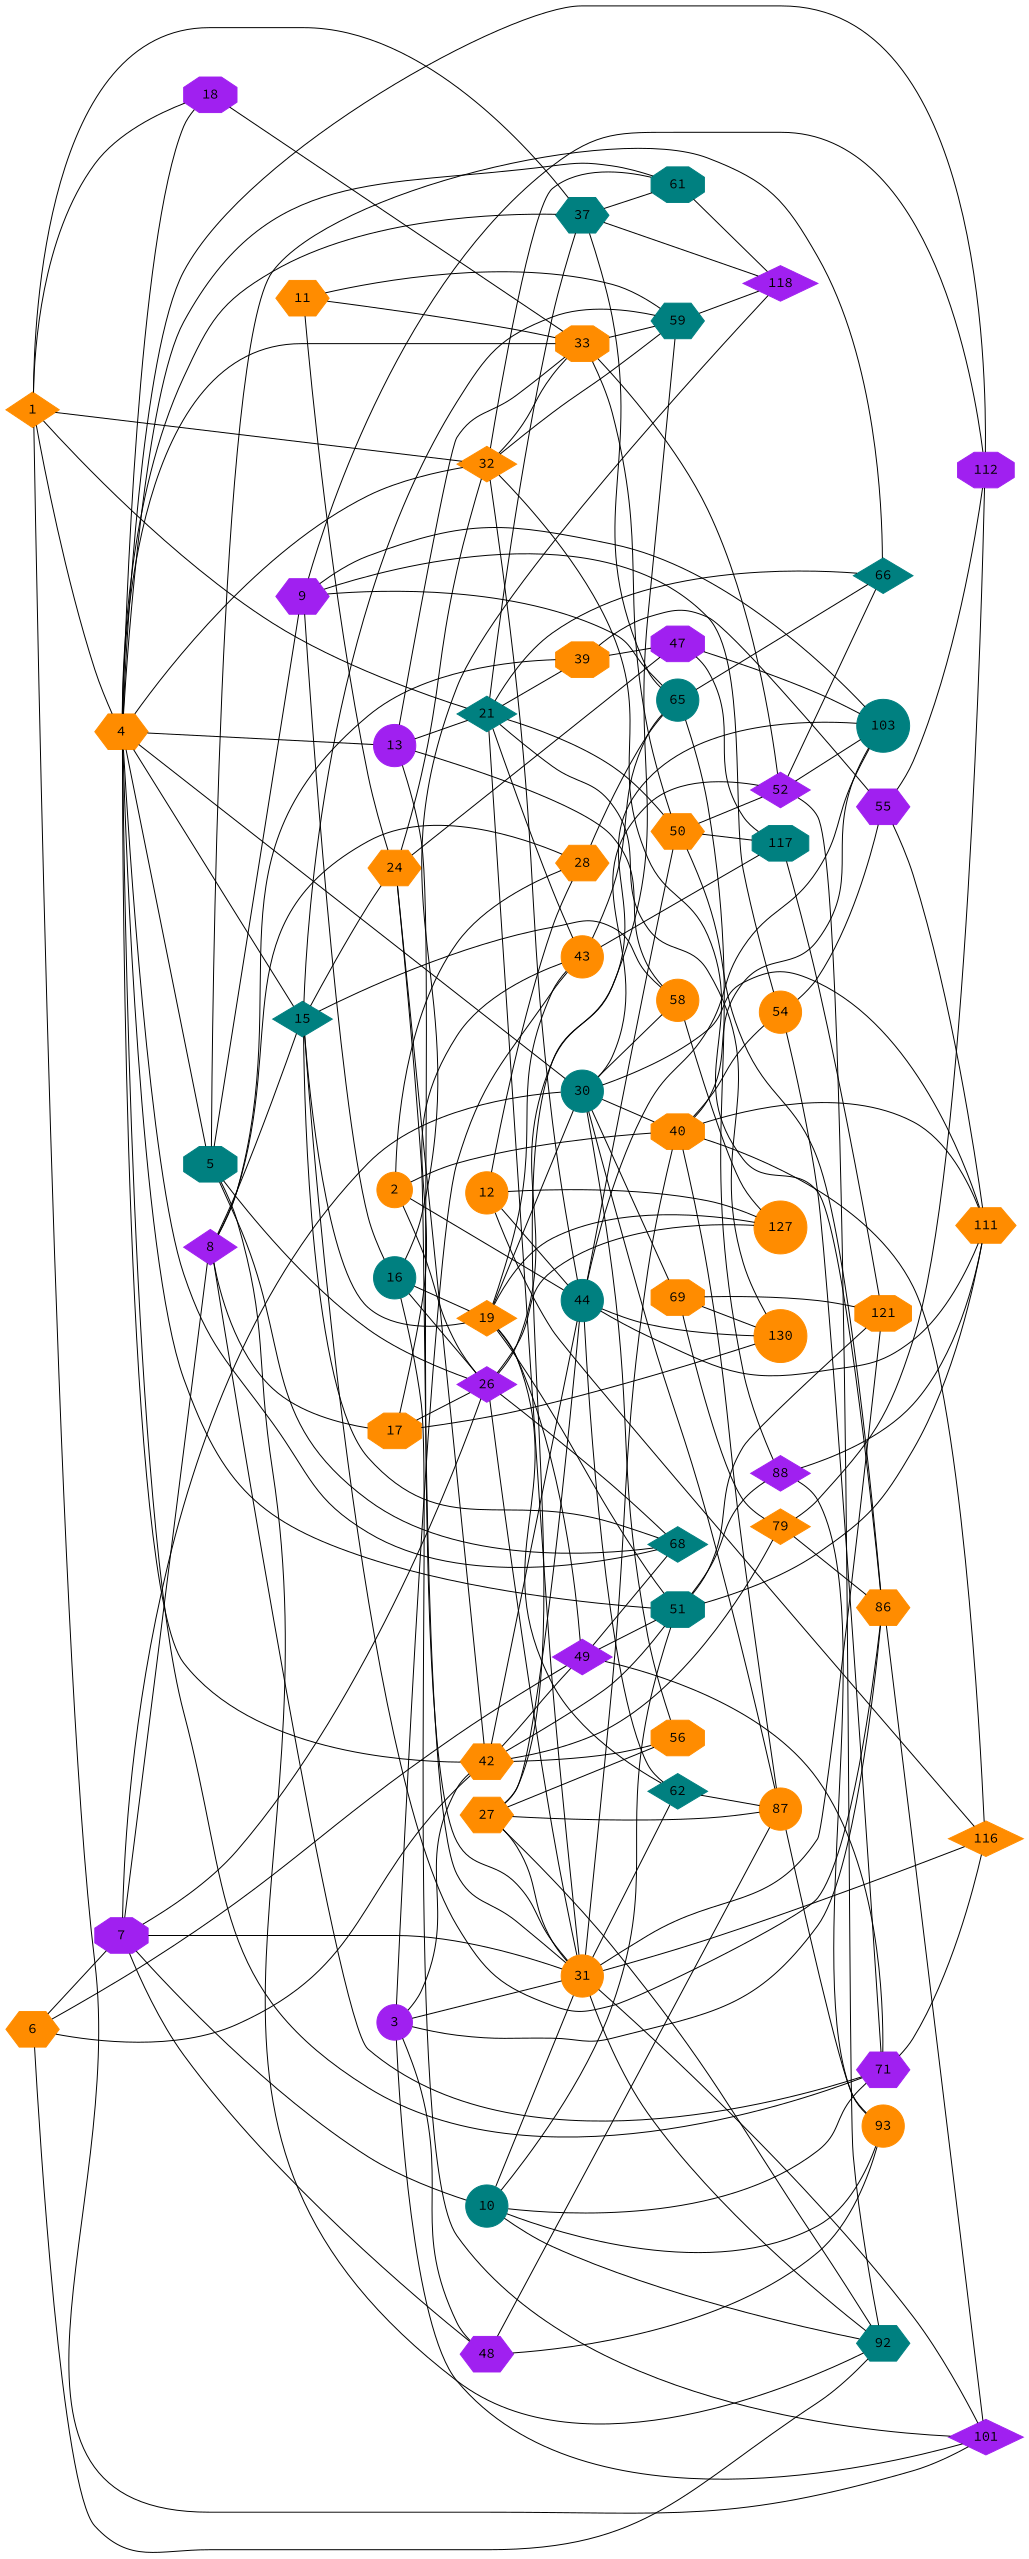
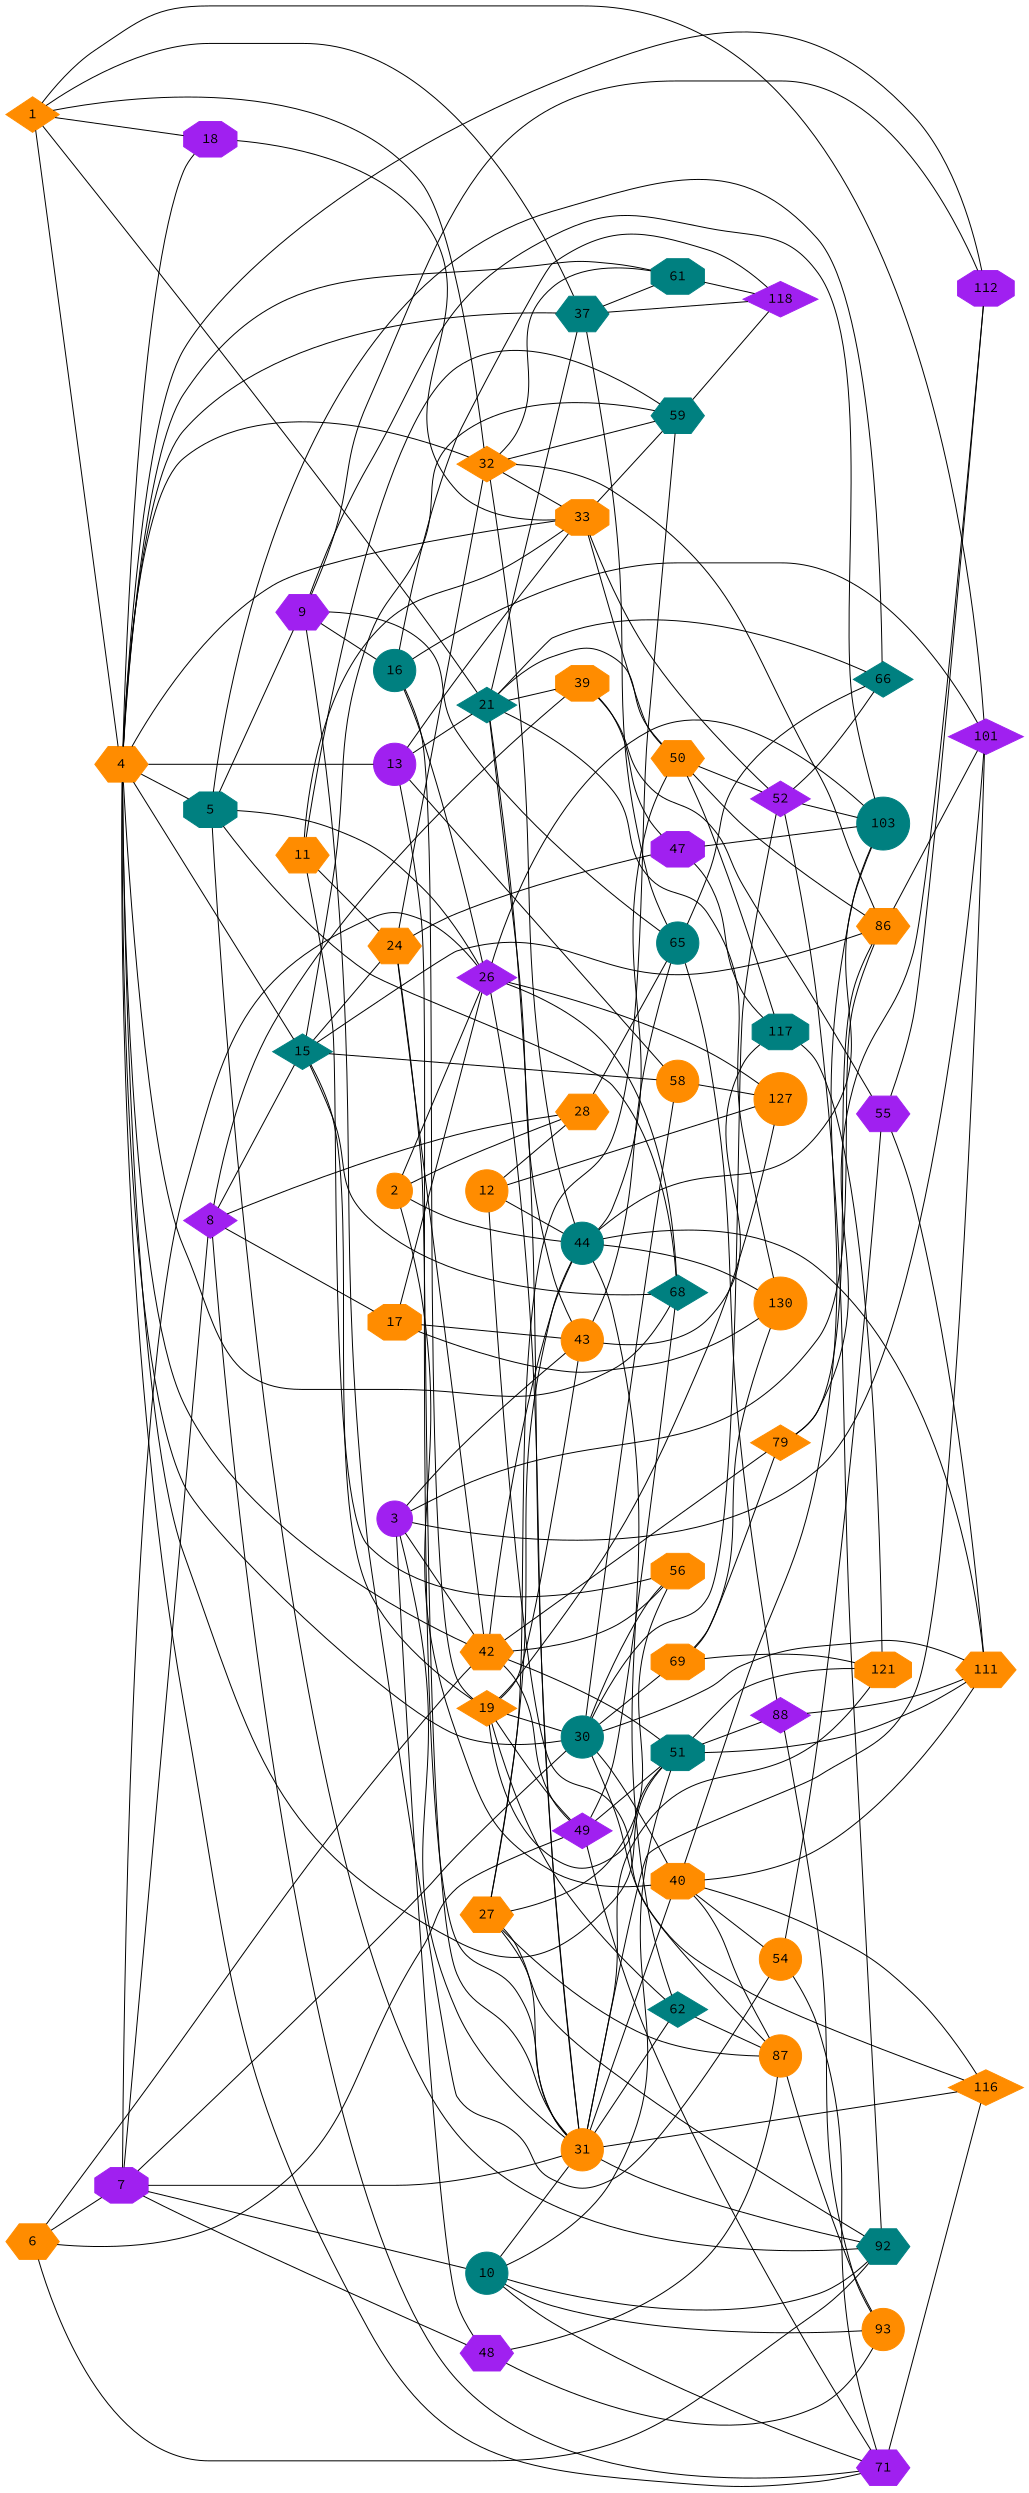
none -> (337, 1261)
